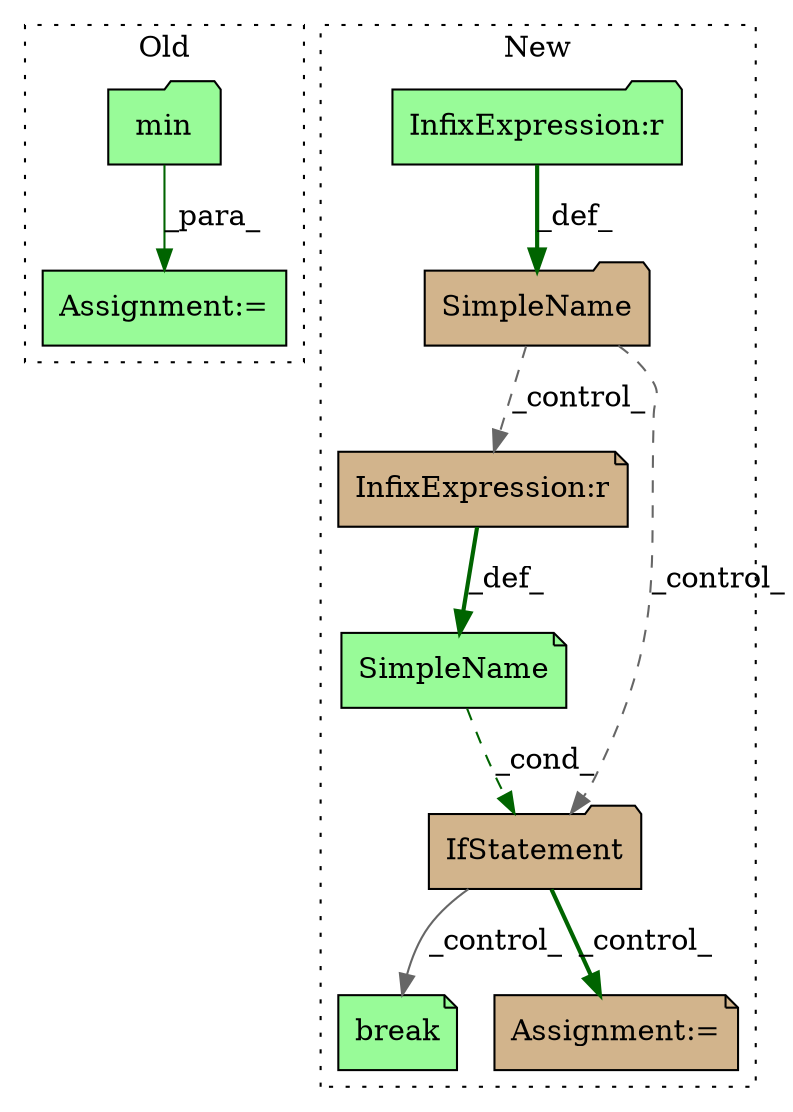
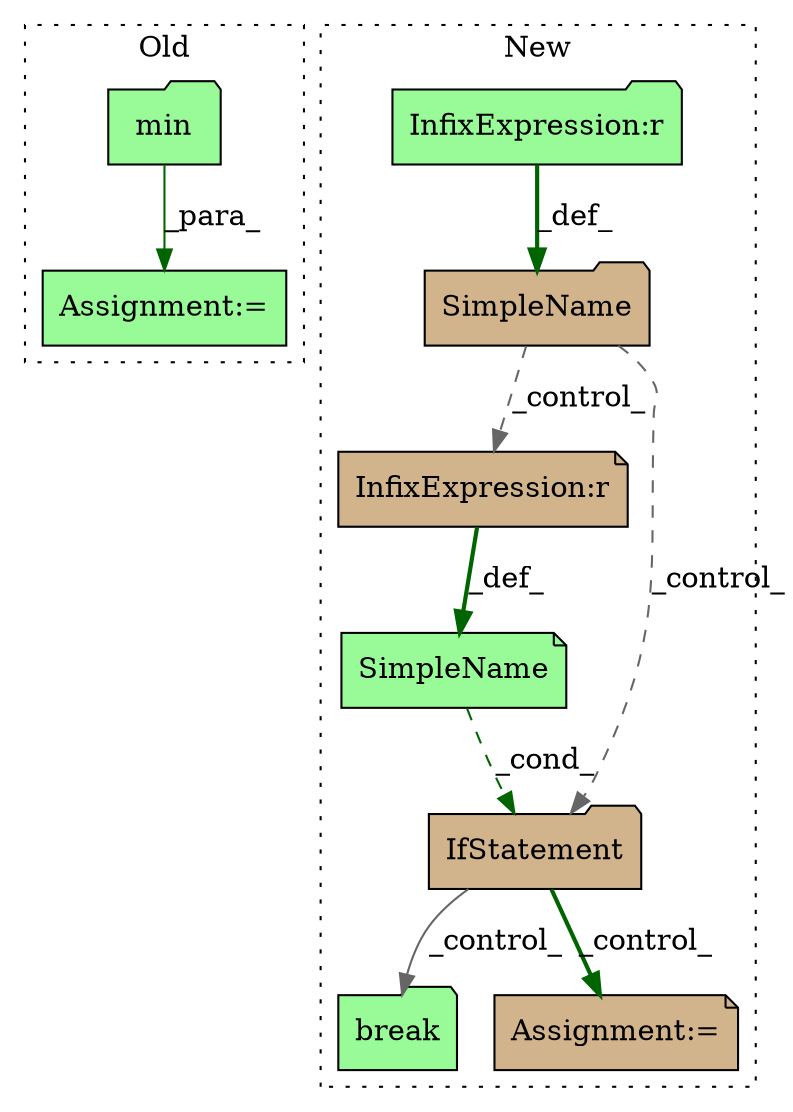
(398, 1033) -> (398, 1033)
